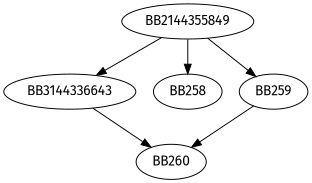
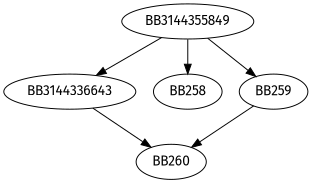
(188, 21) -> (188, 21)
